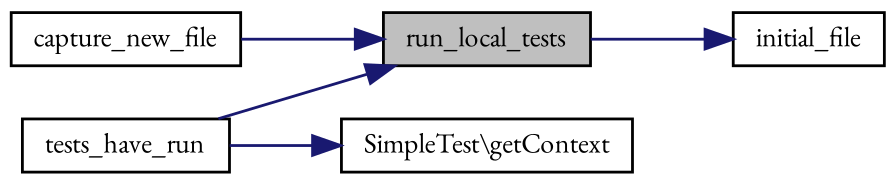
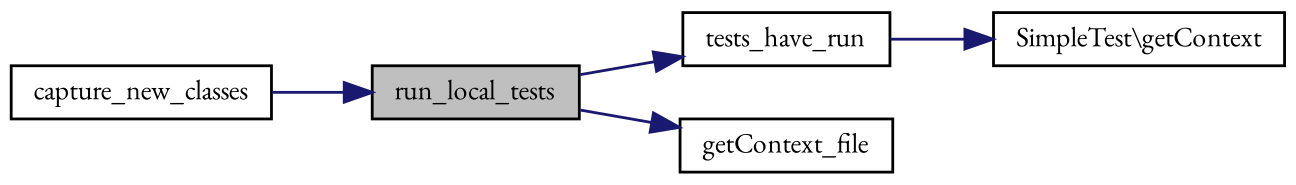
(126, 39) -> (141, 92)
(809, 39) -> (786, 146)
(293, 96) -> (617, 68)
